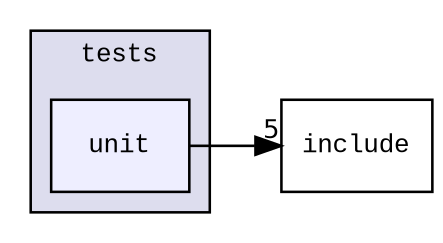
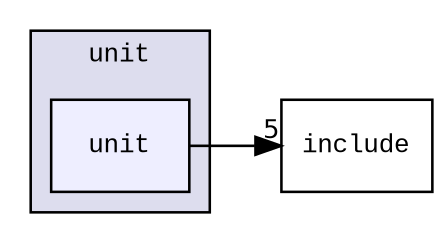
(120, 55) -> (120, 55)
